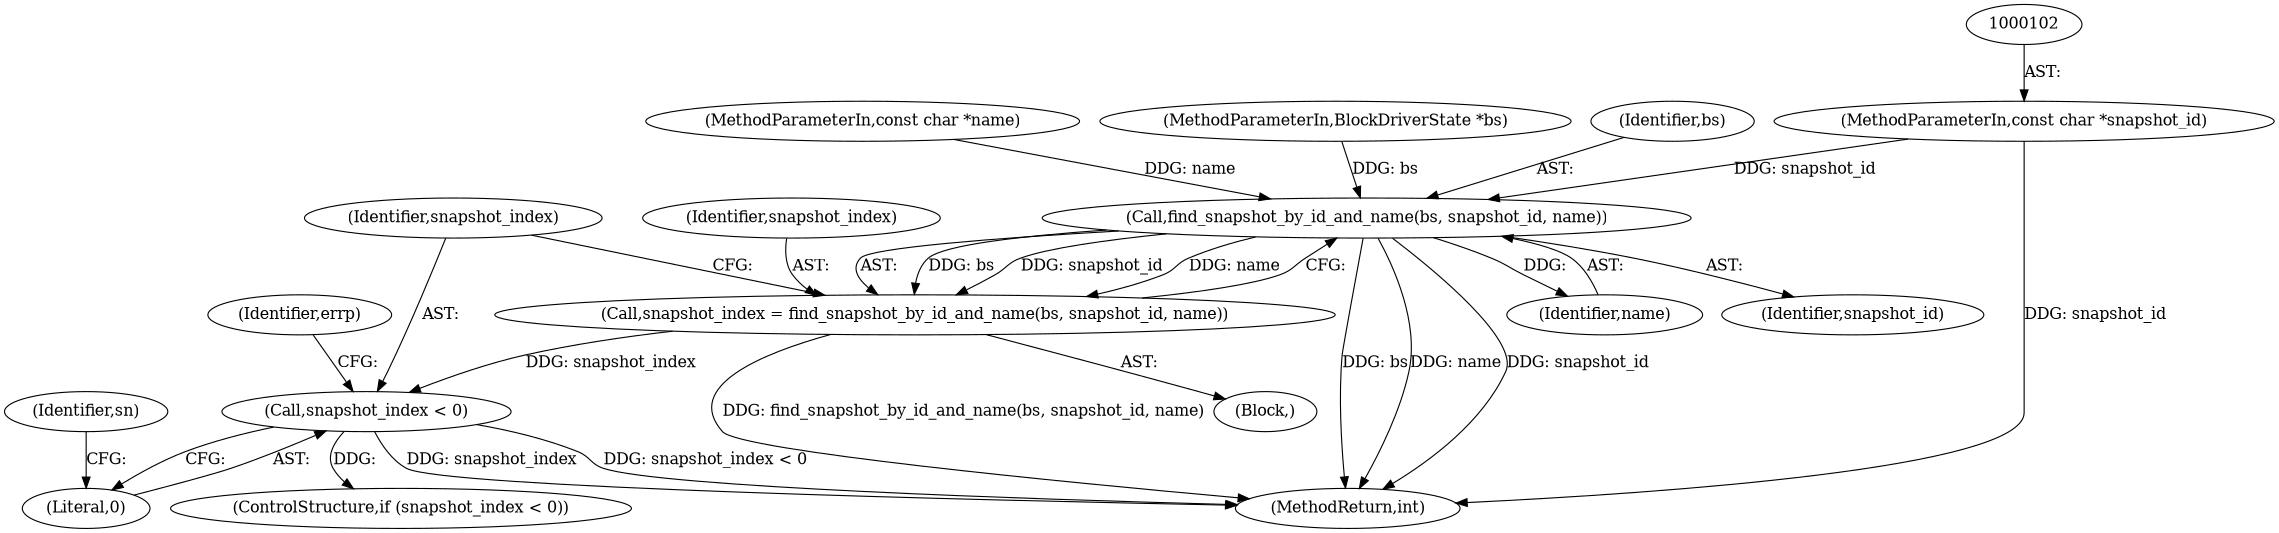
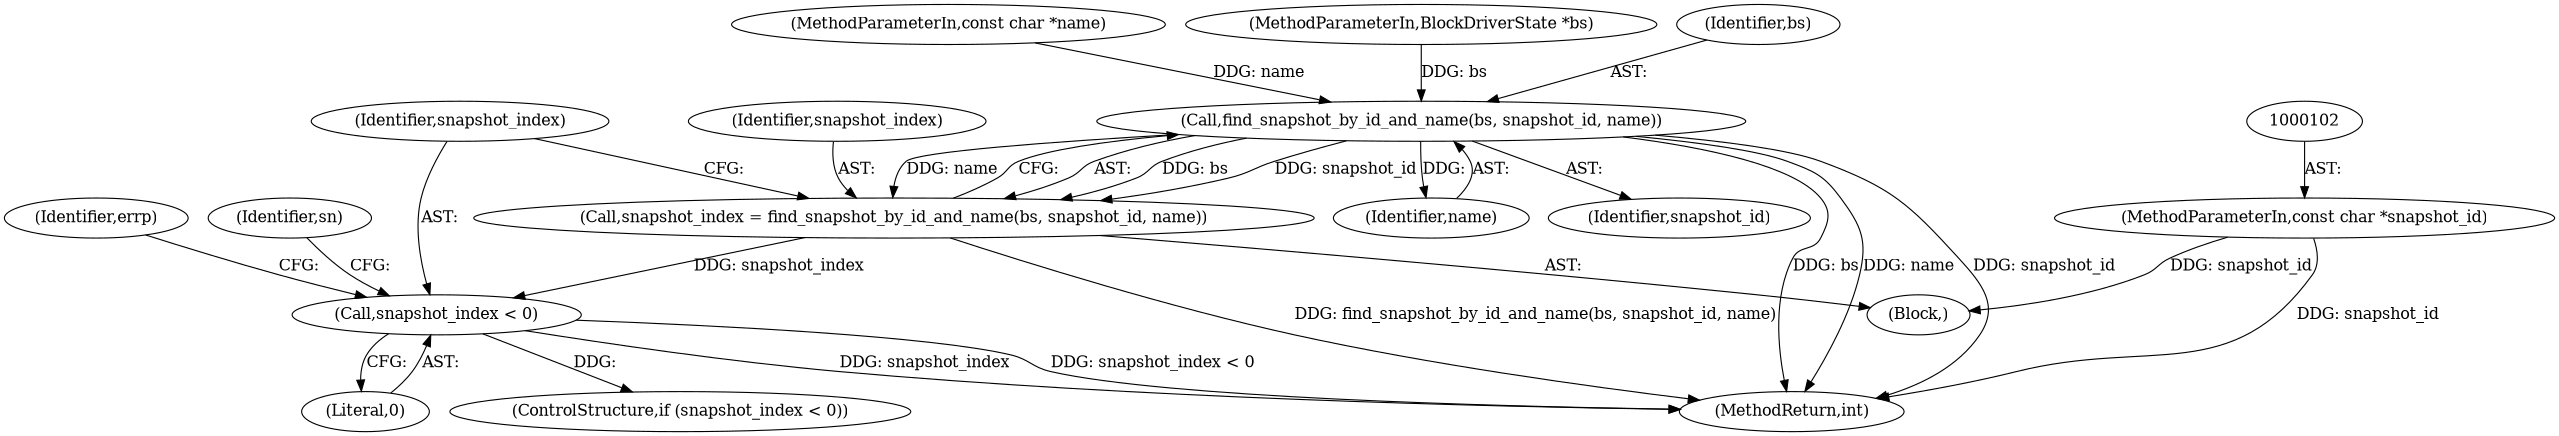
(1704, 168) -> (2108, 287)
(86, 454) -> (340, 268)
